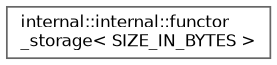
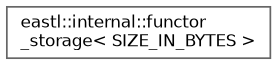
(139, 33) -> (139, 33)
